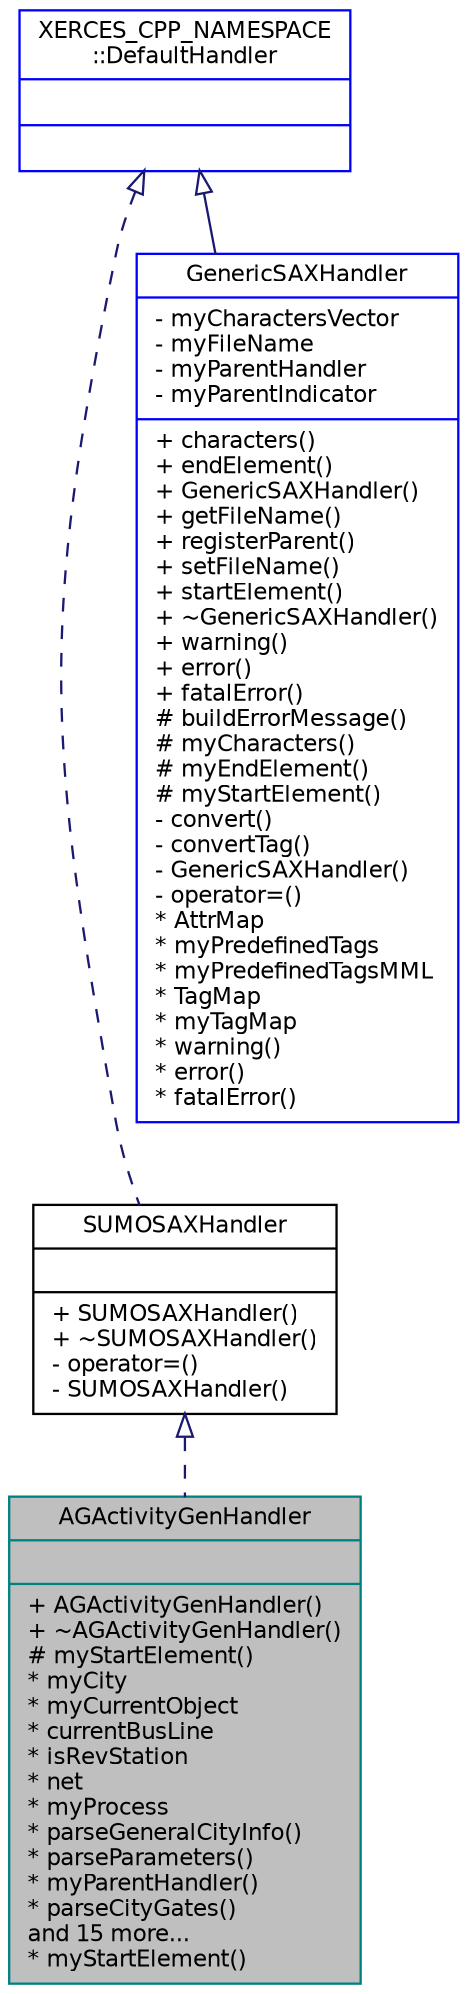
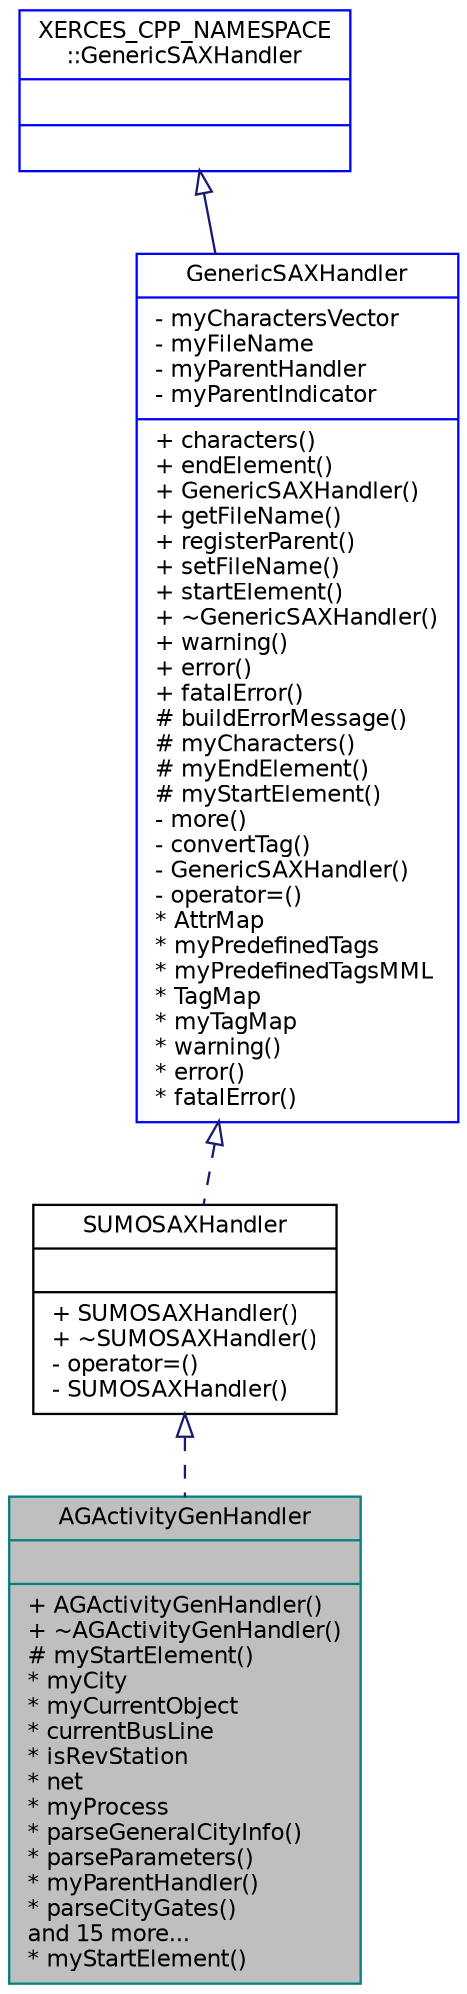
(185, 56) -> (185, 56)
(62, 698) -> (209, 1175)
(215, 820) -> (201, 820)
